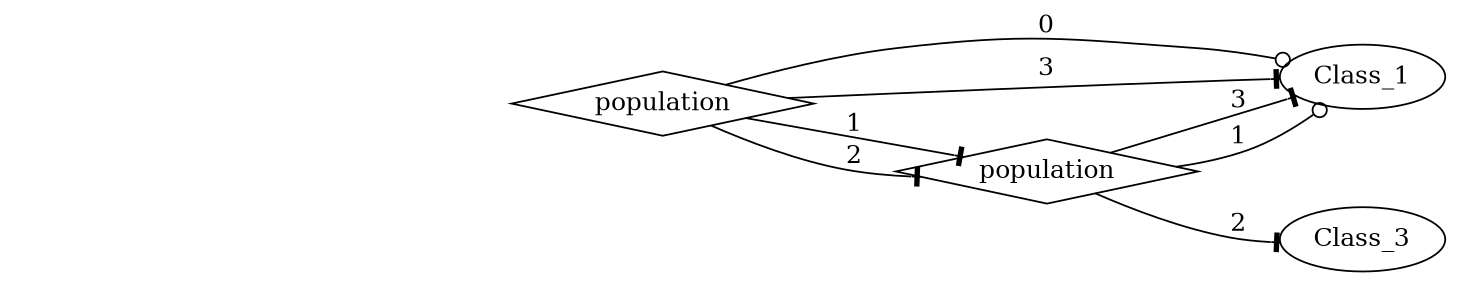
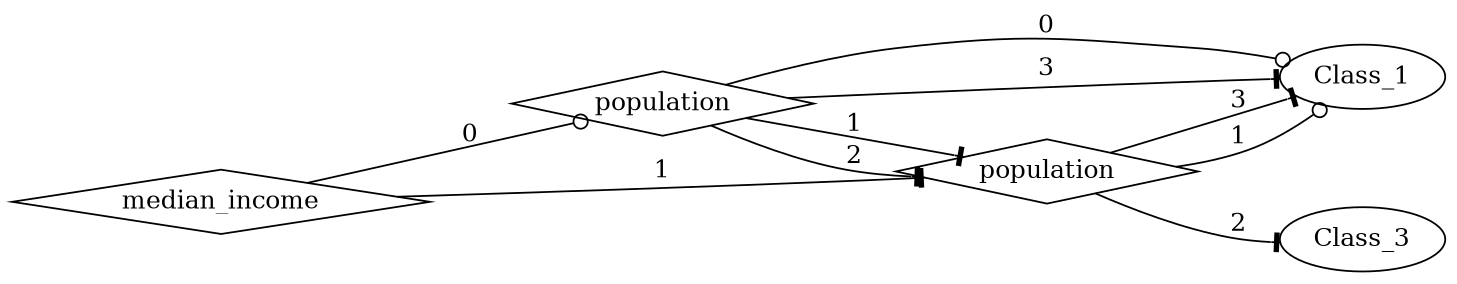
none -> (221, 202)
